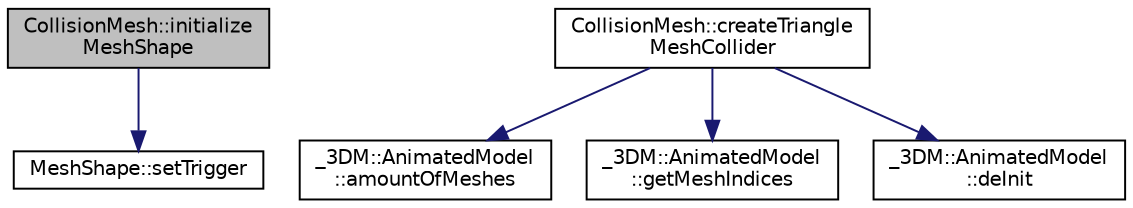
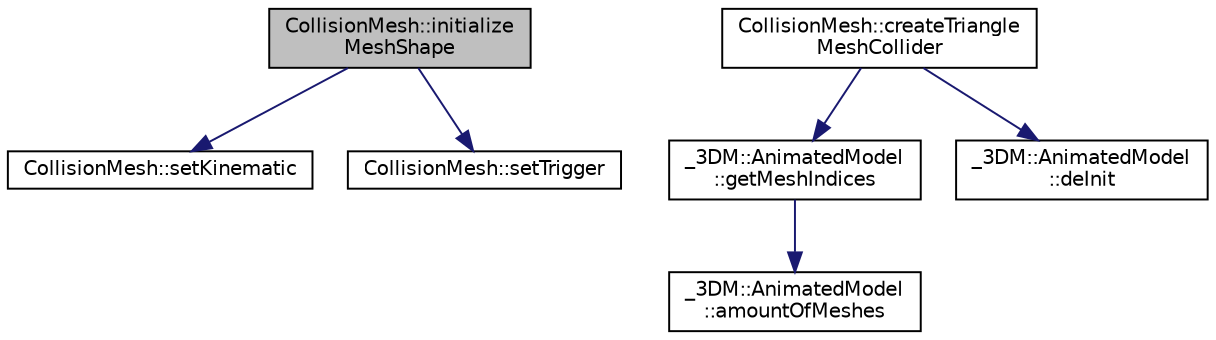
(578, 100) -> (795, 226)
(139, 170) -> (484, 170)
none -> (160, 170)
